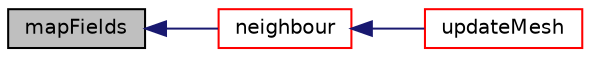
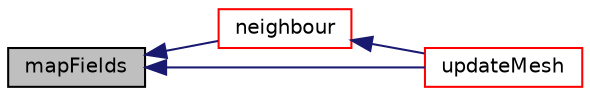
none -> (296, 67)
